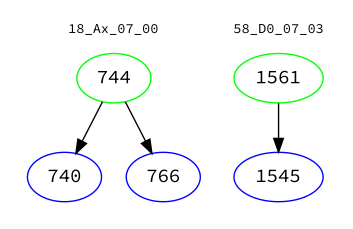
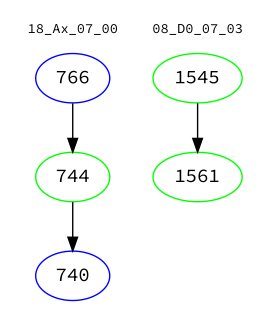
(279, 30) -> (198, 30)
(135, 121) -> (73, 121)
(279, 121) -> (198, 121)
(279, 177) -> (198, 78)
